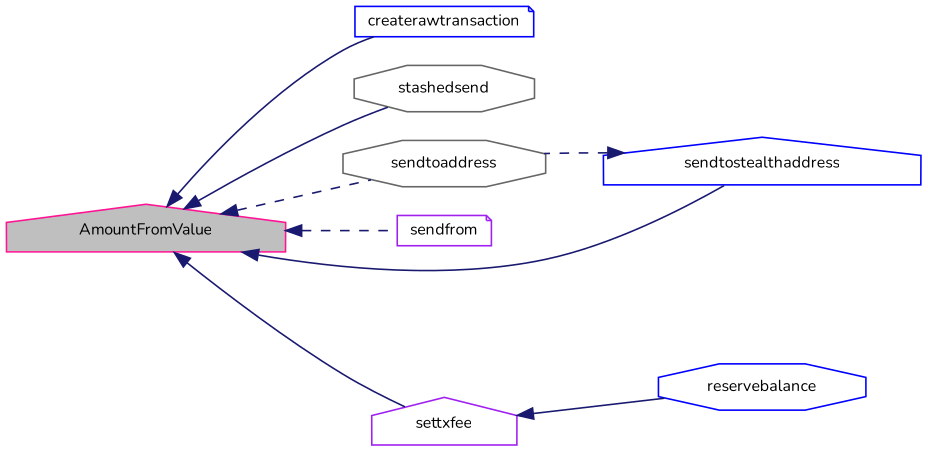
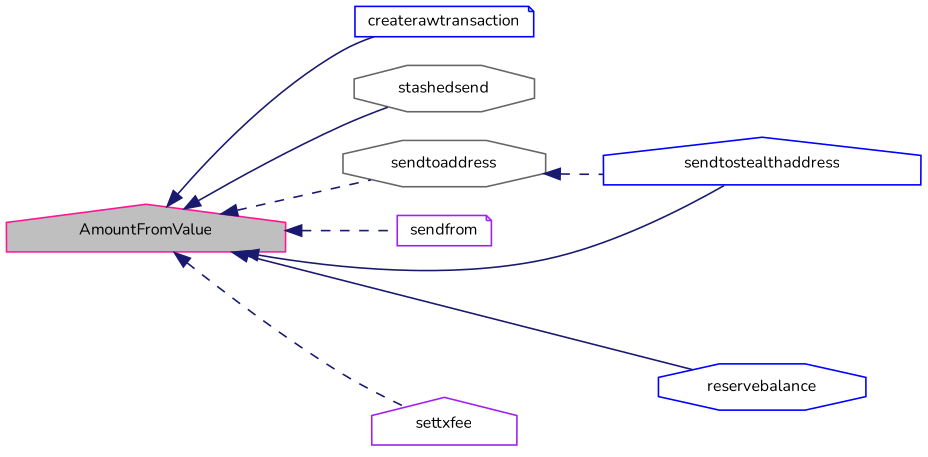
(576, 153) -> (582, 174)
(292, 341) -> (292, 341)
(599, 406) -> (470, 313)
